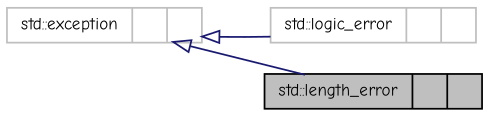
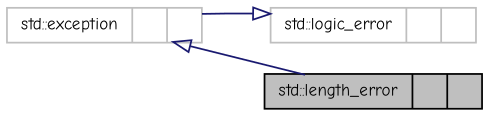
(245, 37) -> (227, 14)
